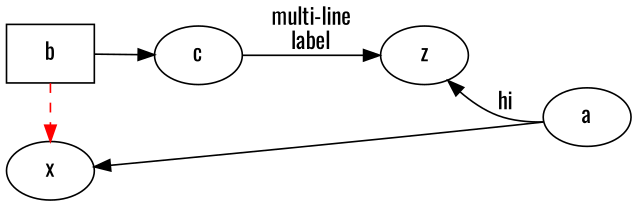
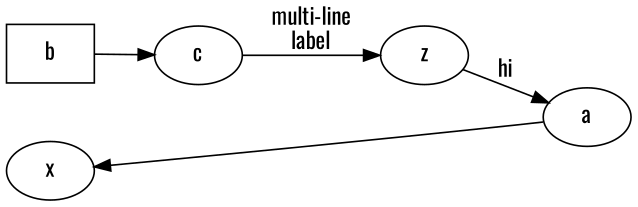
(50, 104) -> none
(499, 116) -> (498, 83)
